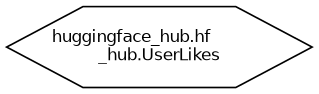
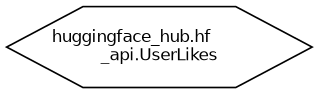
(159, 47) -> (159, 47)
